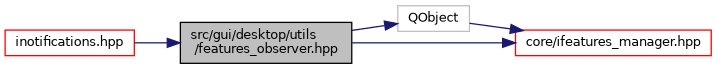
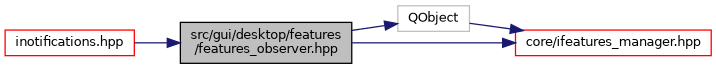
(266, 43) -> (266, 43)
